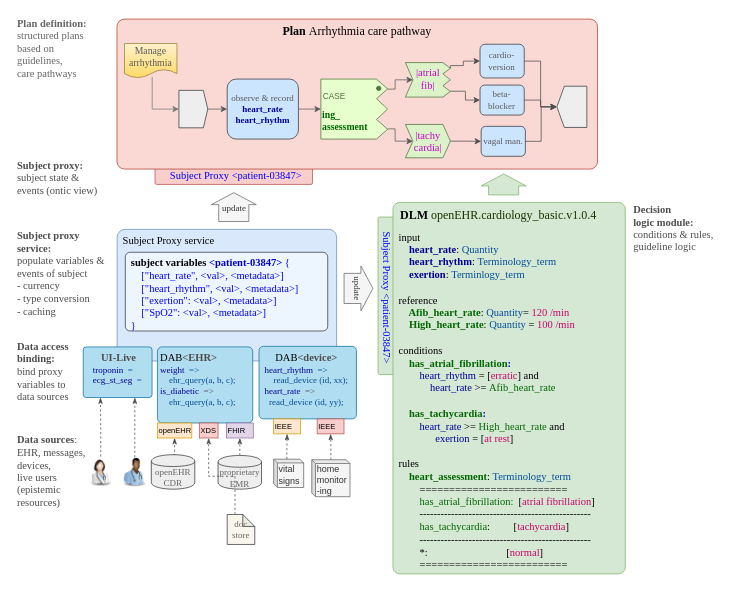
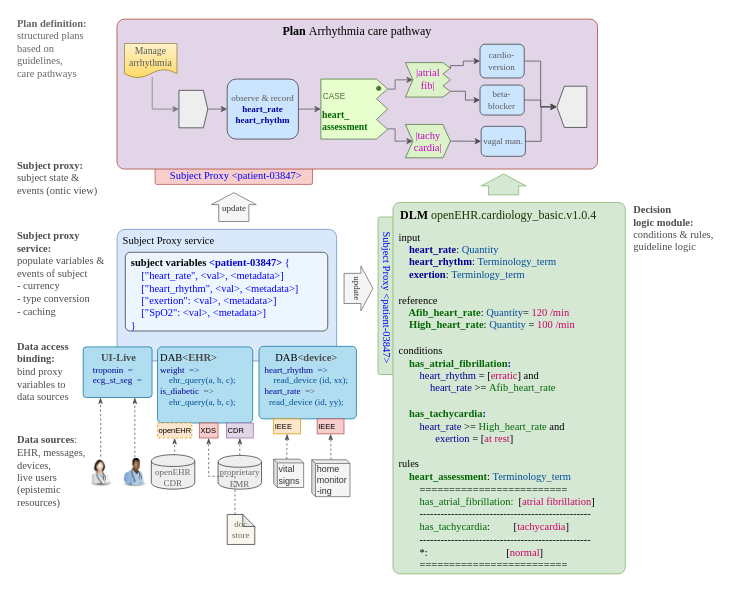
(357, 32) -> (357, 32)
(332, 97) -> (332, 97)
(174, 431) -> (174, 431)
(236, 431) -> (234, 431)
